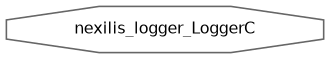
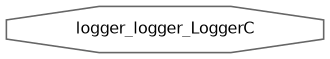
(165, 29) -> (165, 29)
